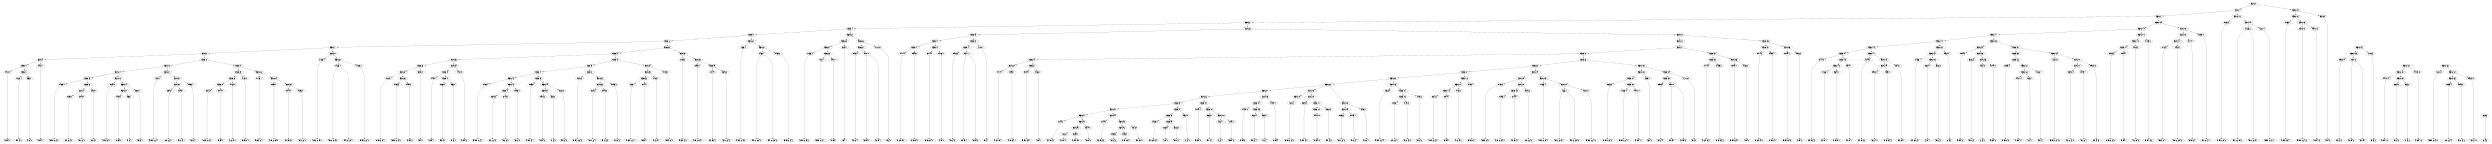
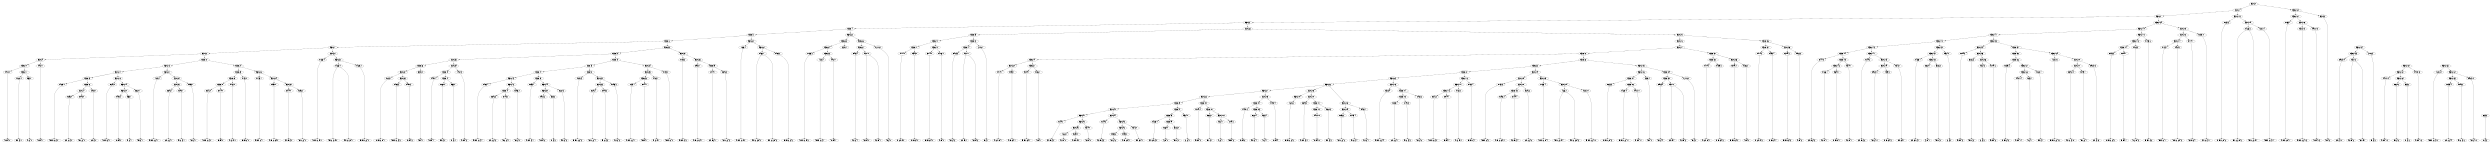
(844, 140) -> none
